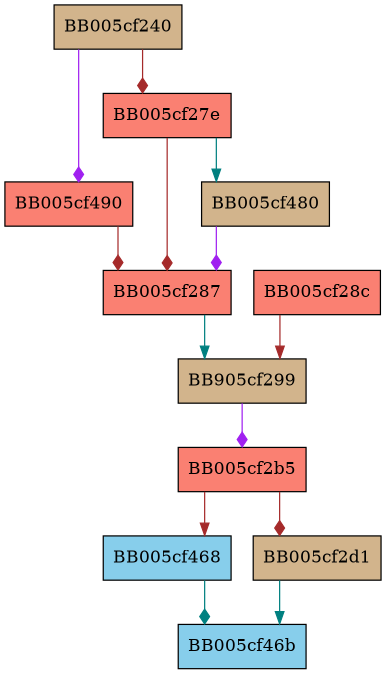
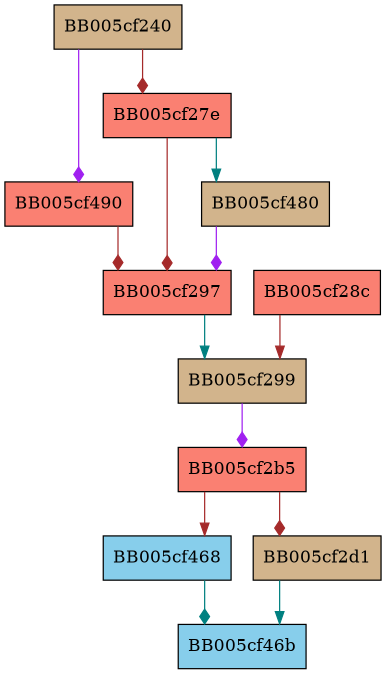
(167, 293) -> (167, 293)
(242, 381) -> (242, 381)
